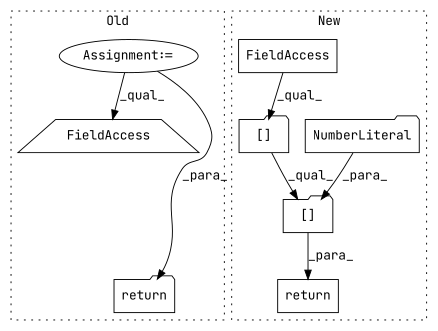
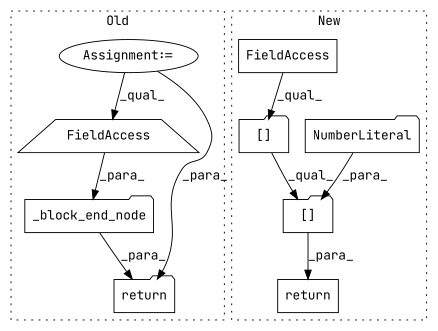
none -> (89, 216)
